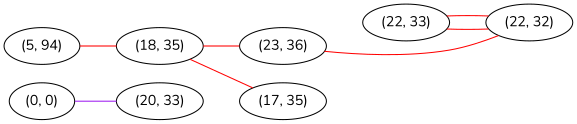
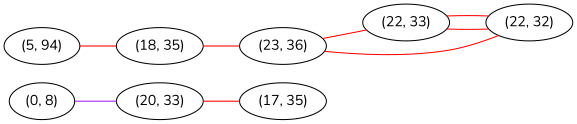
none -> (345, 34)
(221, 74) -> (221, 101)
(42, 101) -> (42, 101)
